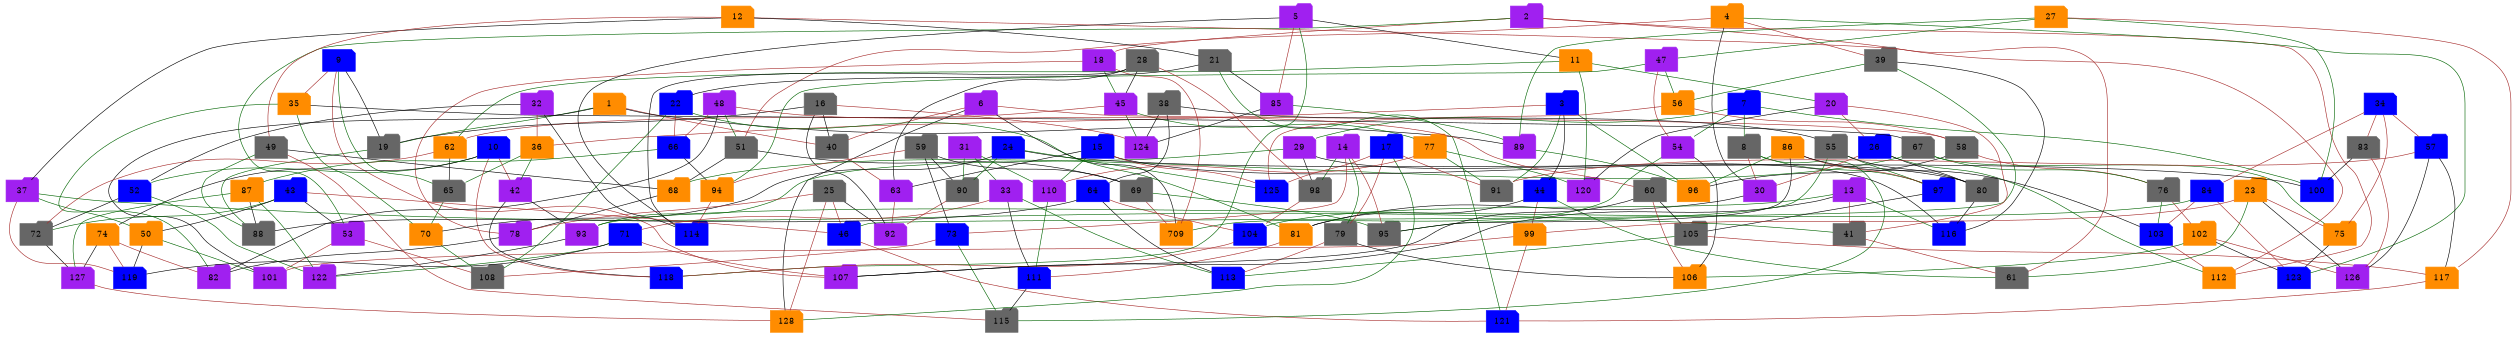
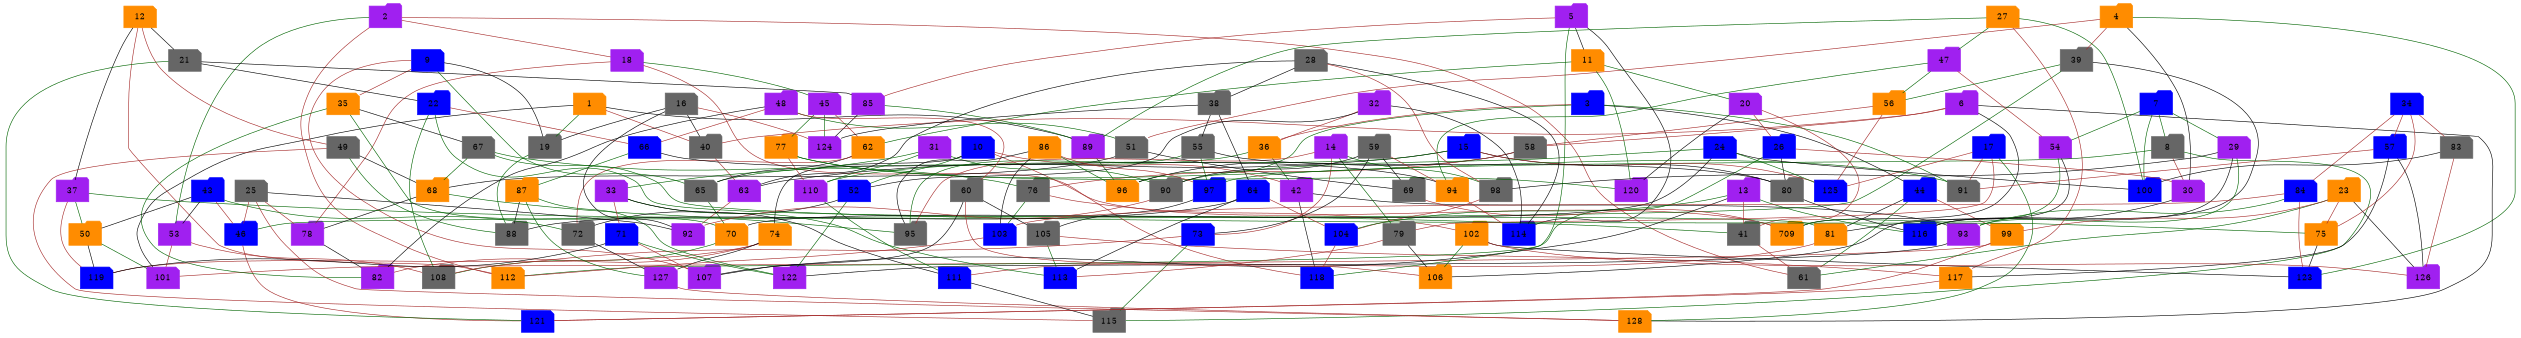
(1132, 82) -> (1264, 81)
(1261, 206) -> (671, 215)
